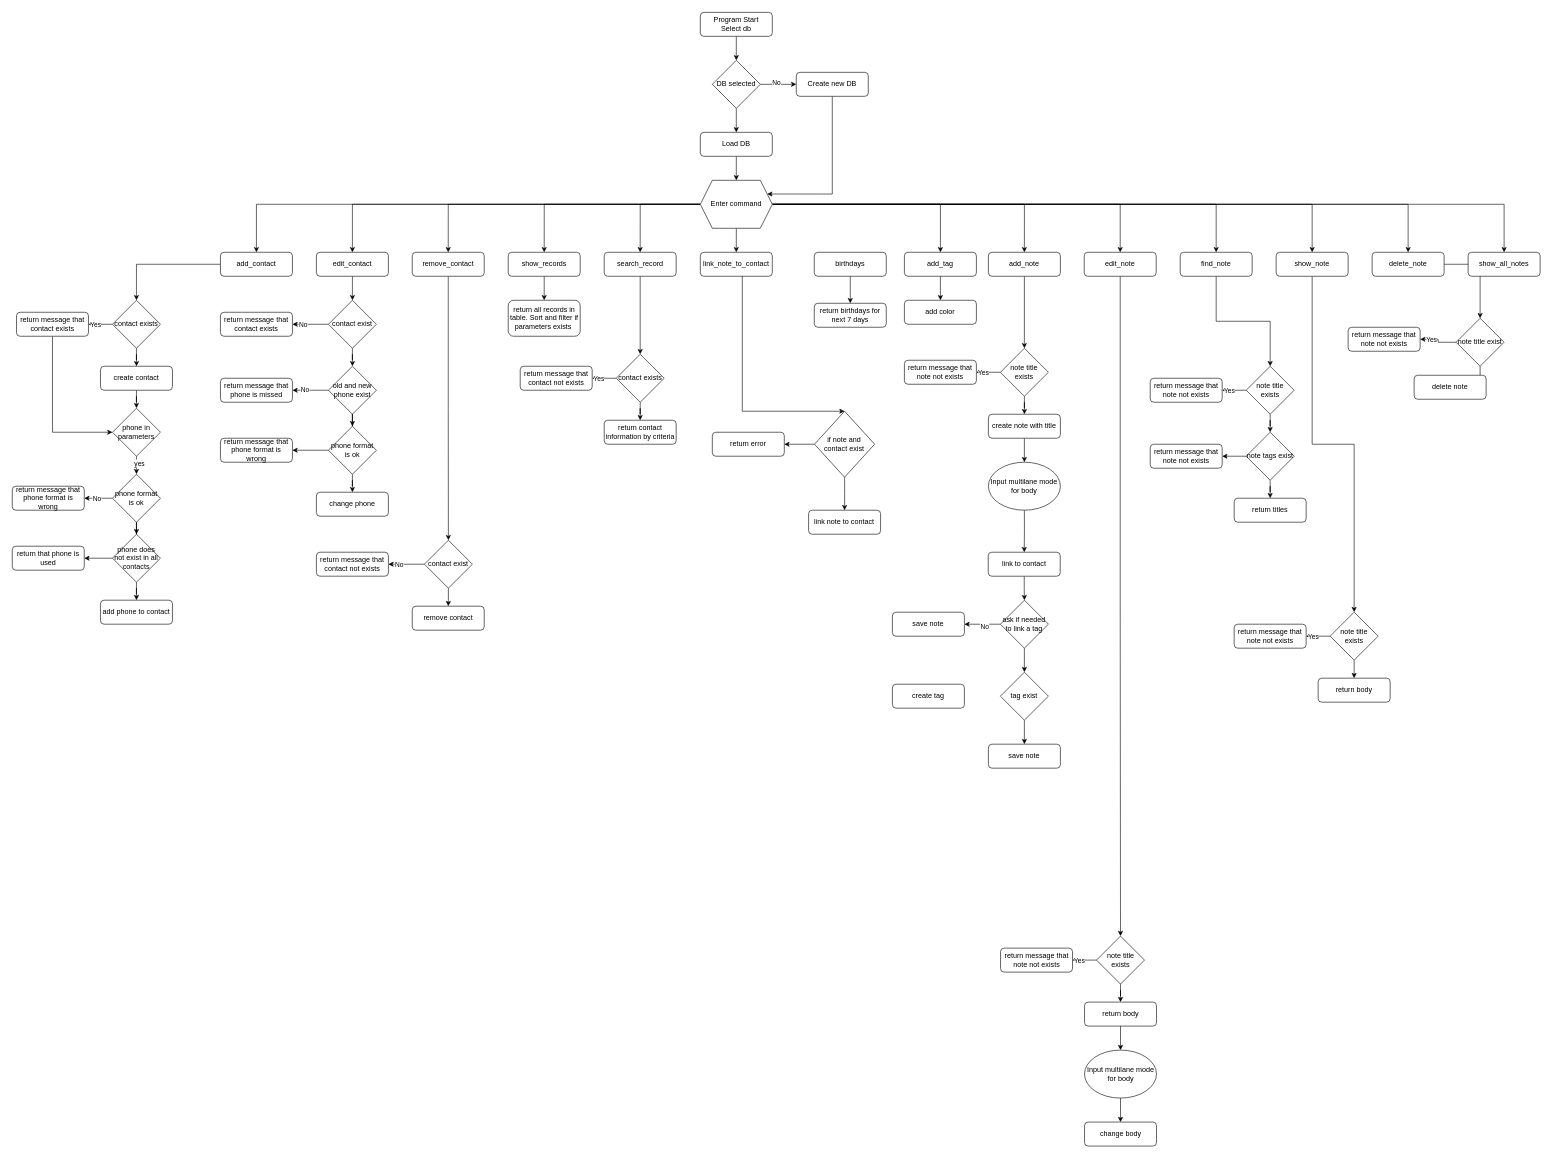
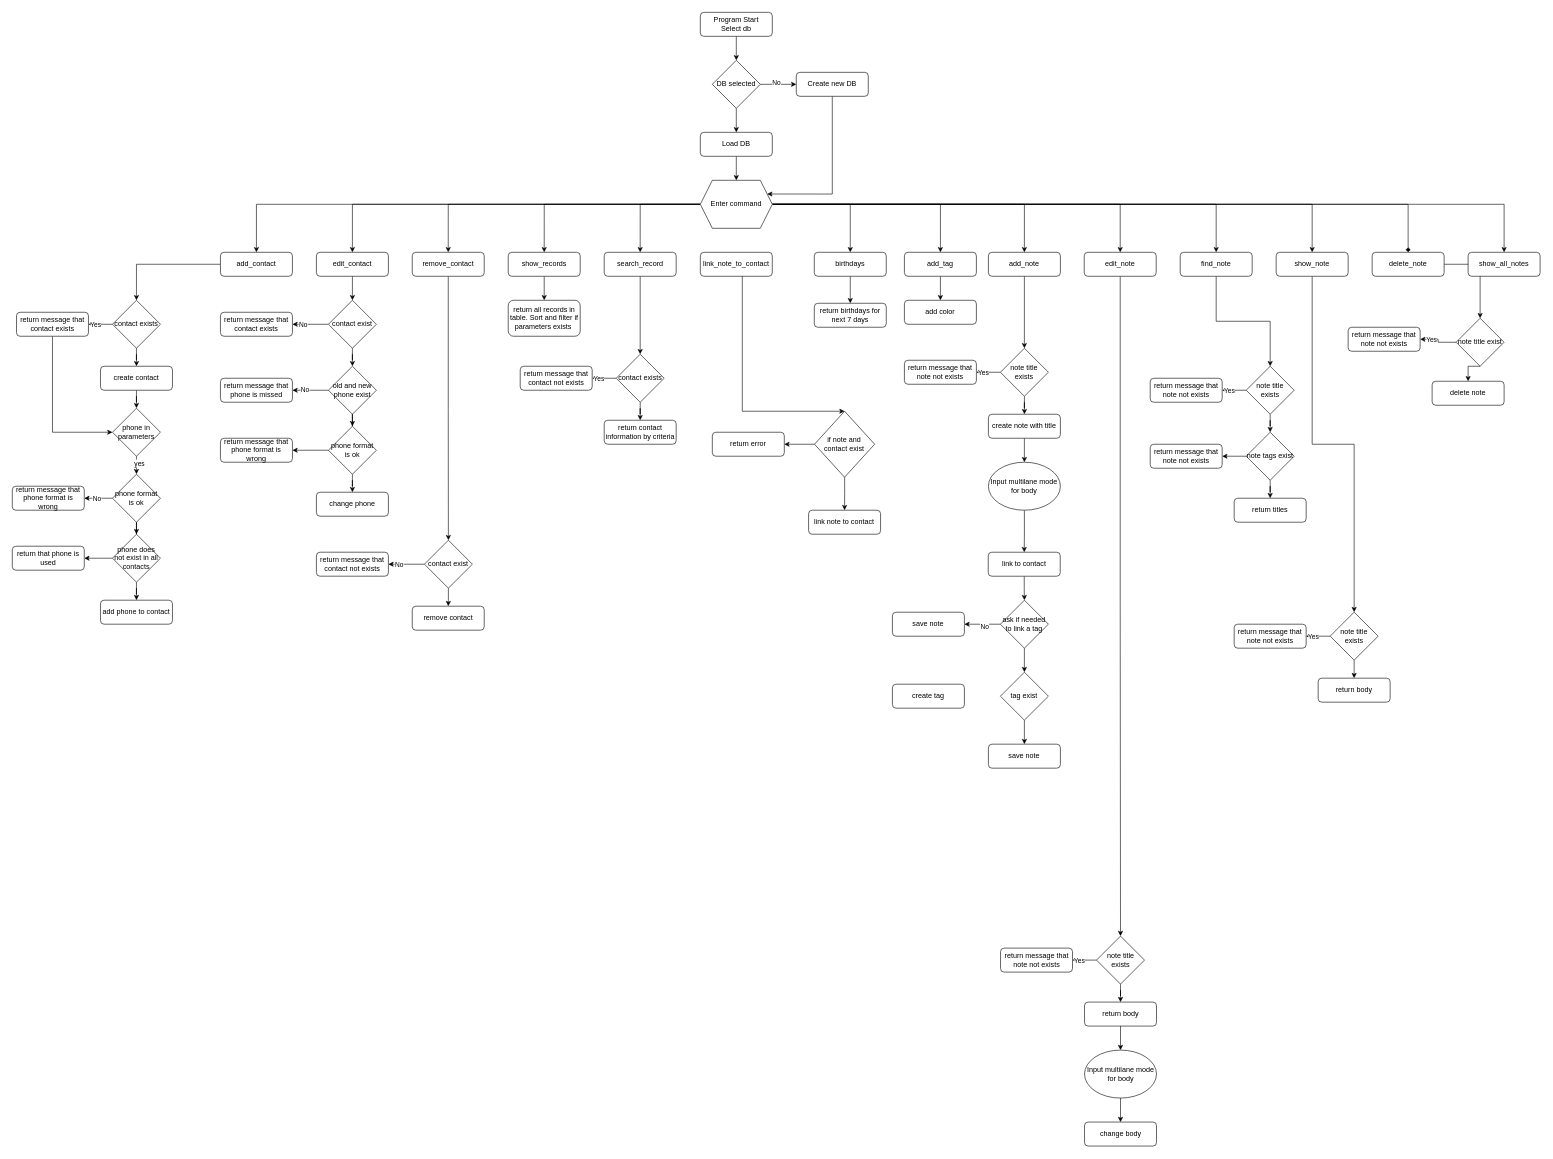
(737, 246) -> none
none -> (851, 246)
(1409, 246) -> (1409, 246)
(1451, 387) -> (1469, 393)
